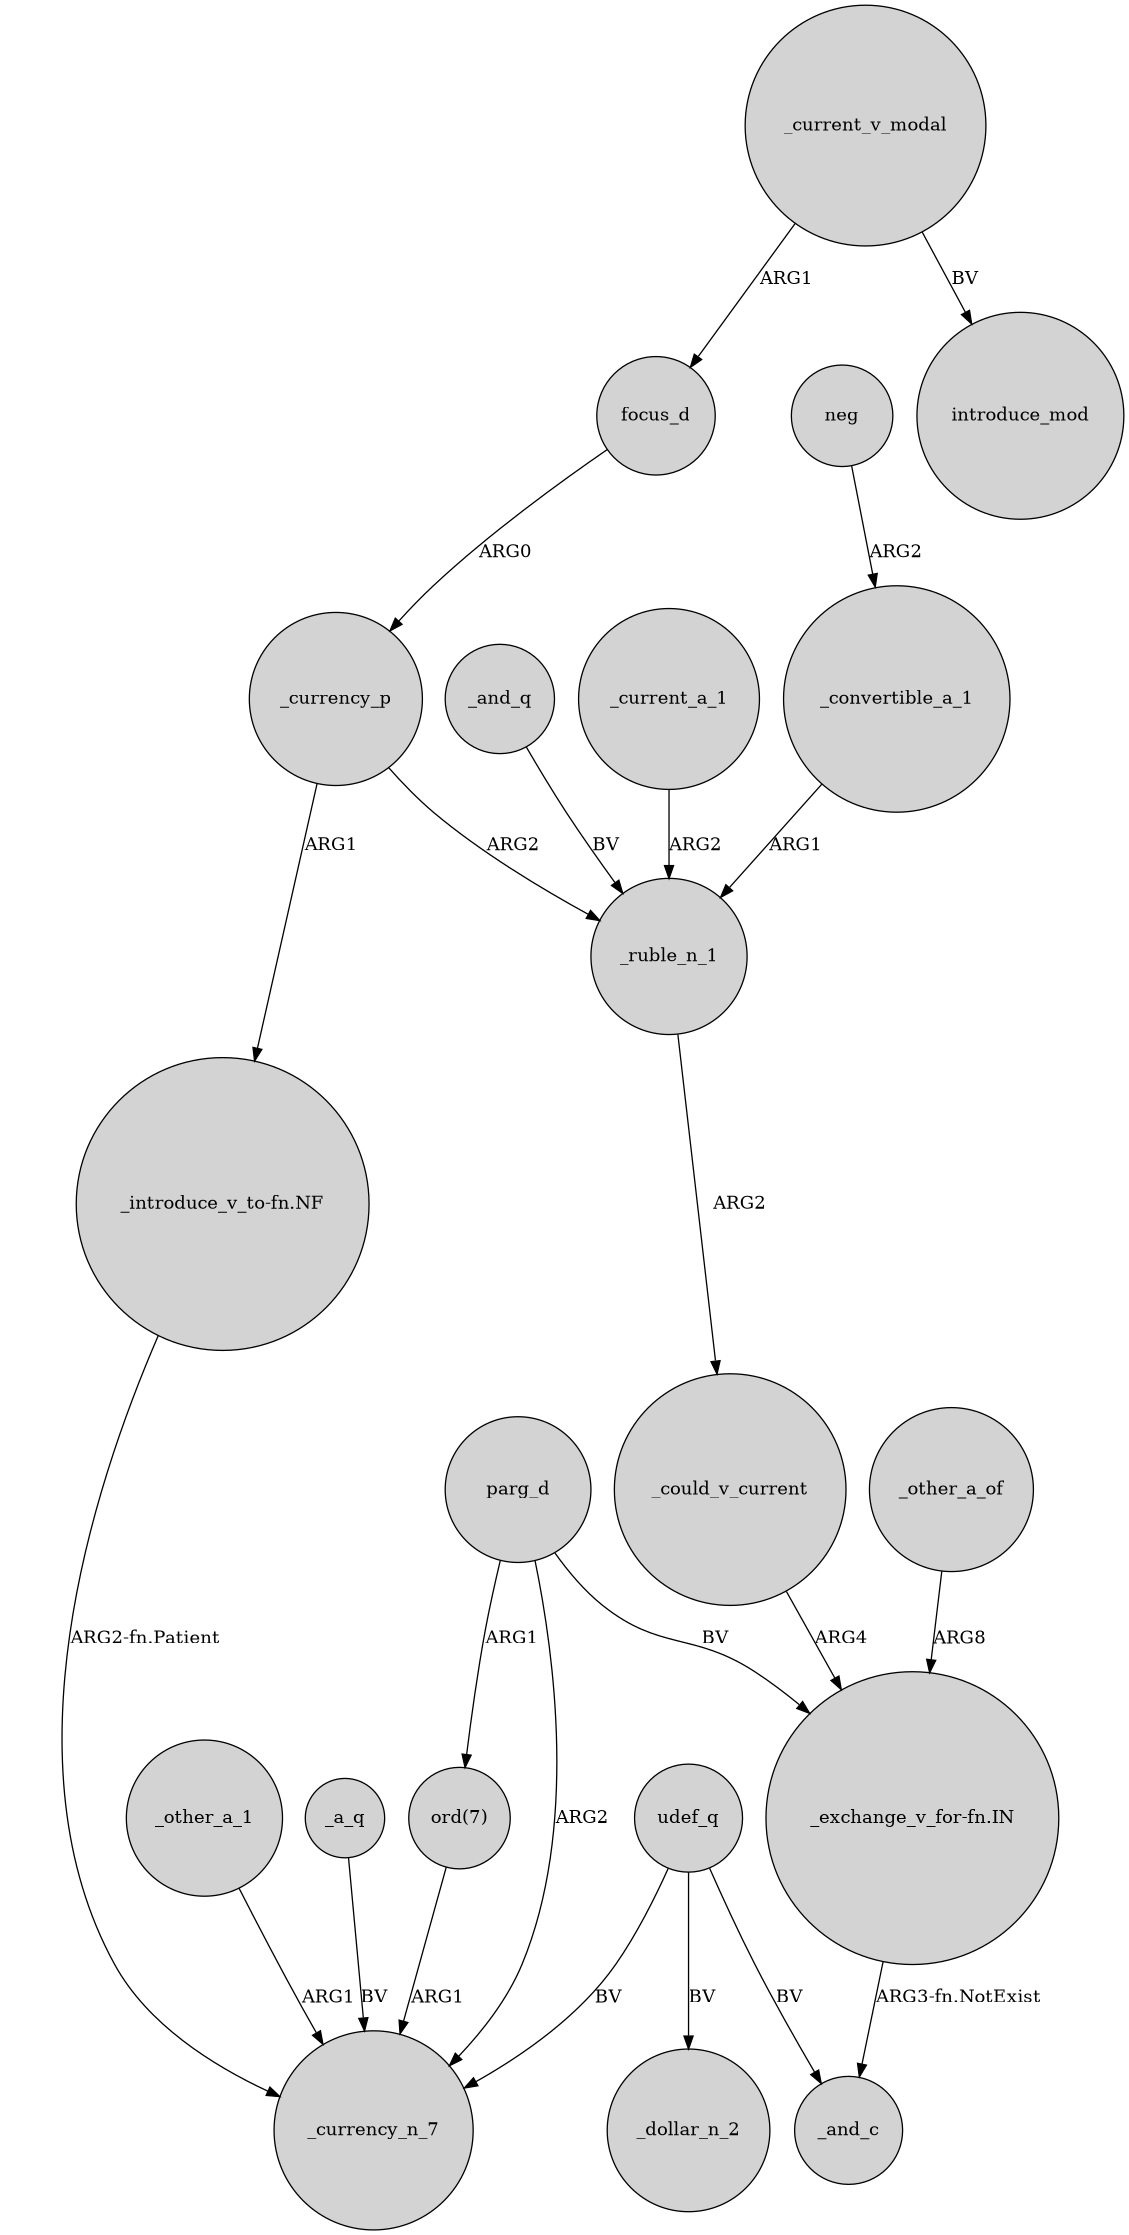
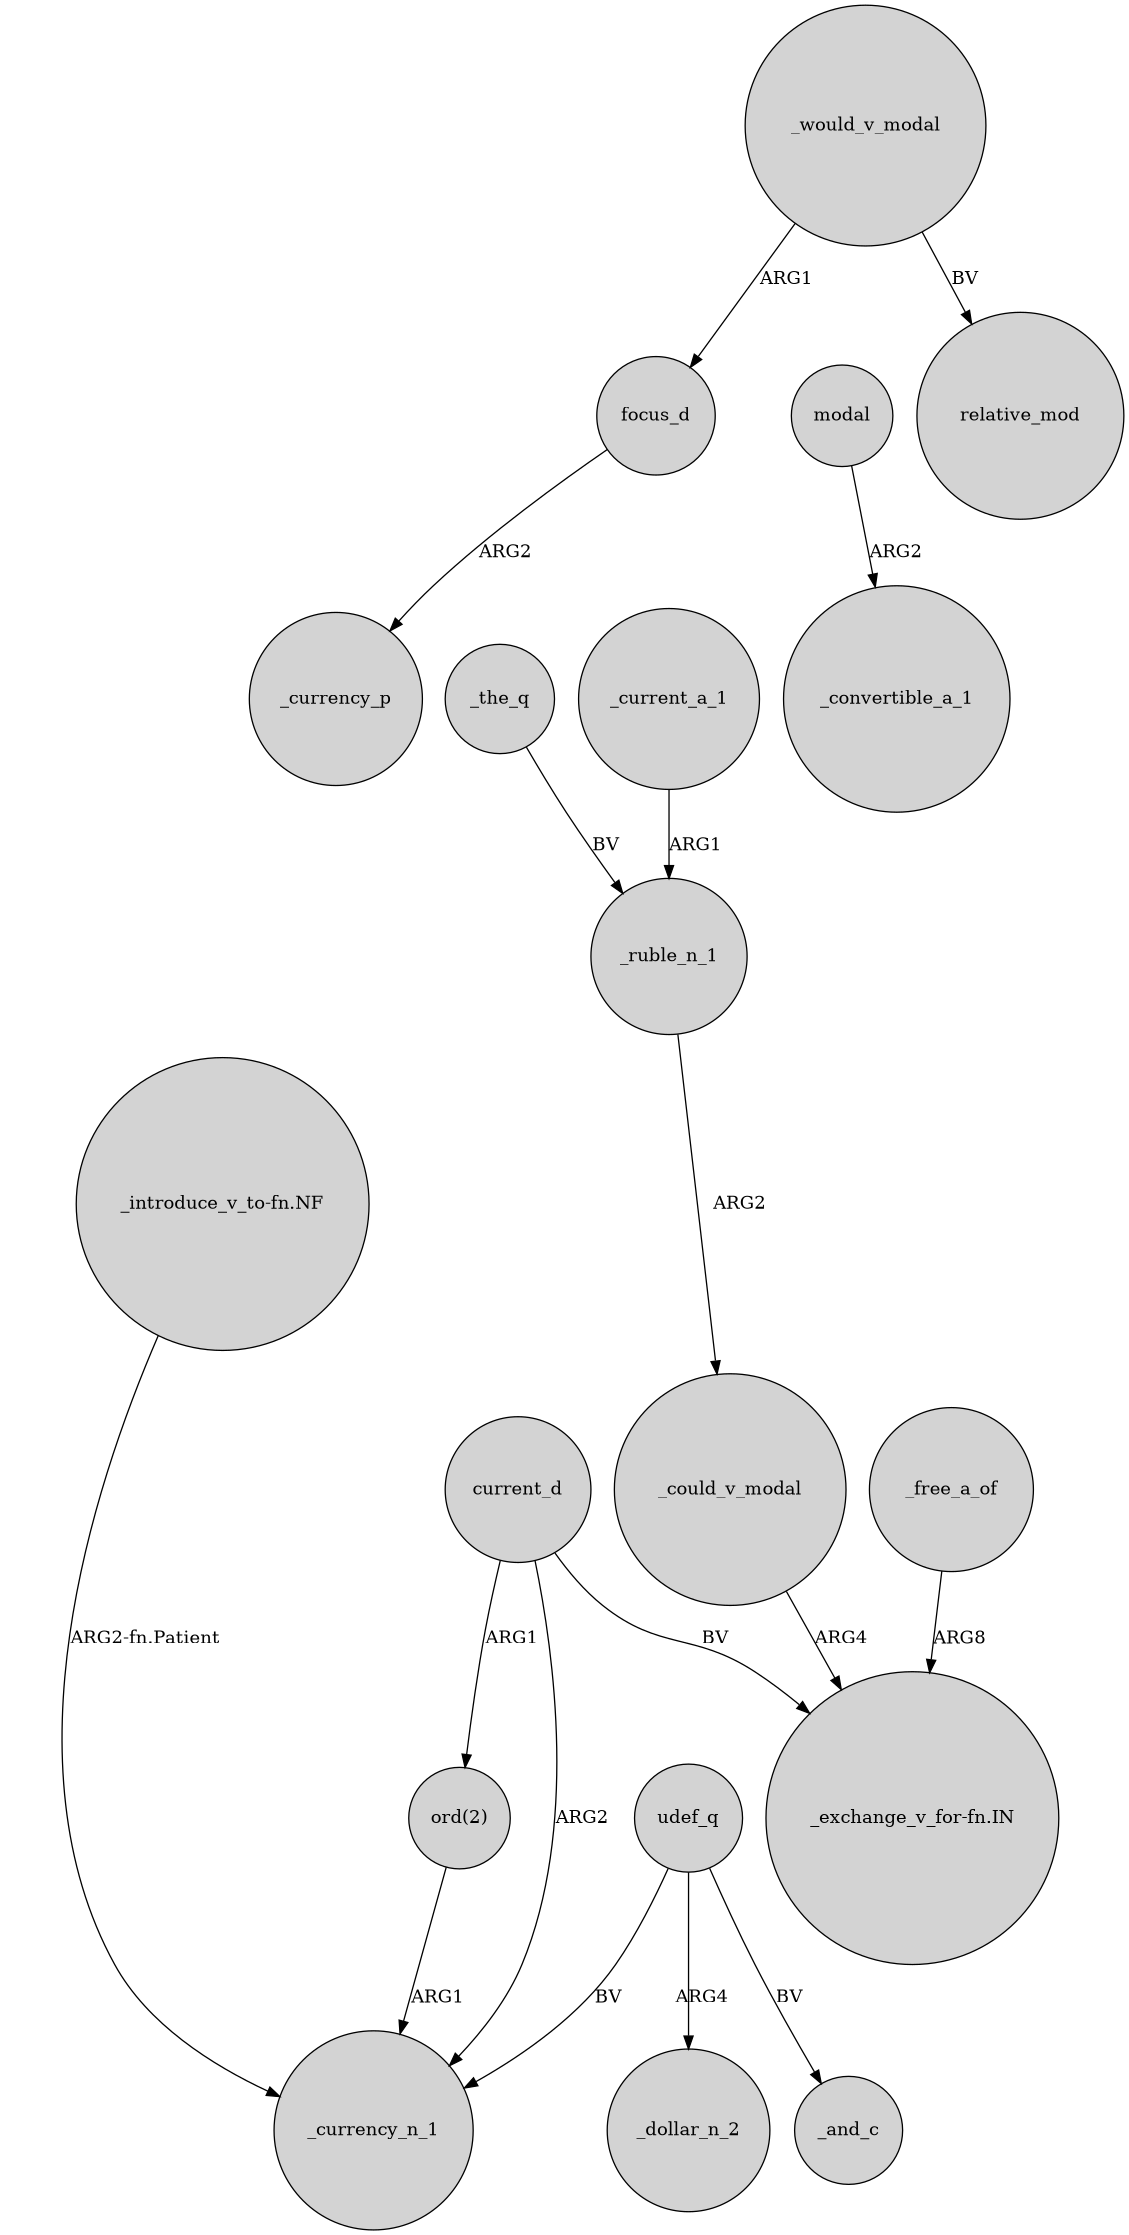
(866, 126) -> (866, 126)
(842, 416) -> (842, 416)
(1020, 416) -> (1020, 416)
(506, 552) -> (506, 552)
(500, 699) -> (500, 699)
(776, 836) -> none
(696, 846) -> (696, 846)
(482, 849) -> none
(287, 916) -> none
(518, 1490) -> (518, 1490)
(730, 1490) -> (730, 1490)
(951, 1490) -> (951, 1490)
(204, 1818) -> none
(345, 1818) -> none
(459, 1818) -> (459, 1818)
(702, 1998) -> (702, 1998)
(873, 2013) -> none
(374, 2130) -> (374, 2130)
